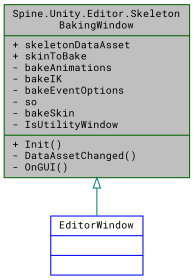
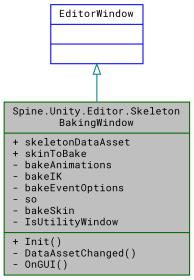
(97, 202) -> (97, 88)
